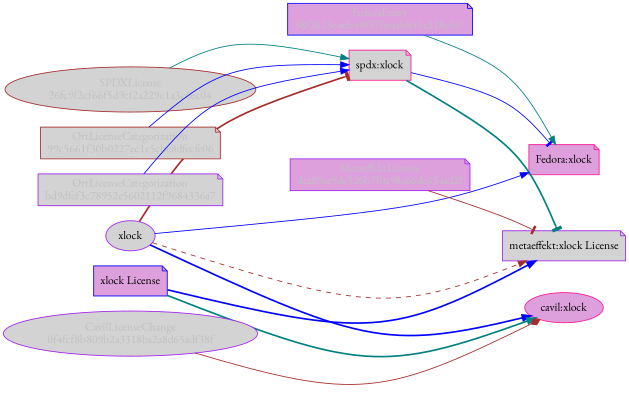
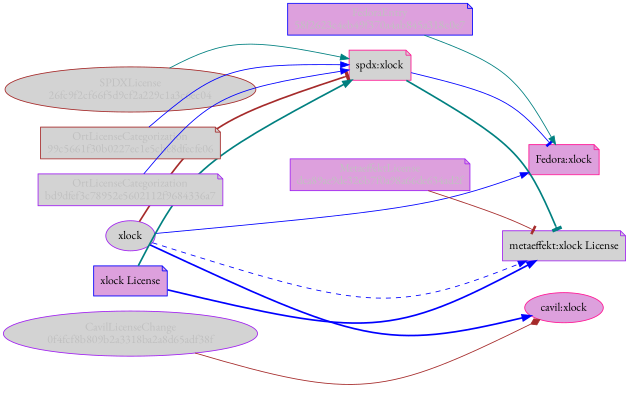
(335, 293) -> (335, 293)
(345, 353) -> (222, 155)
